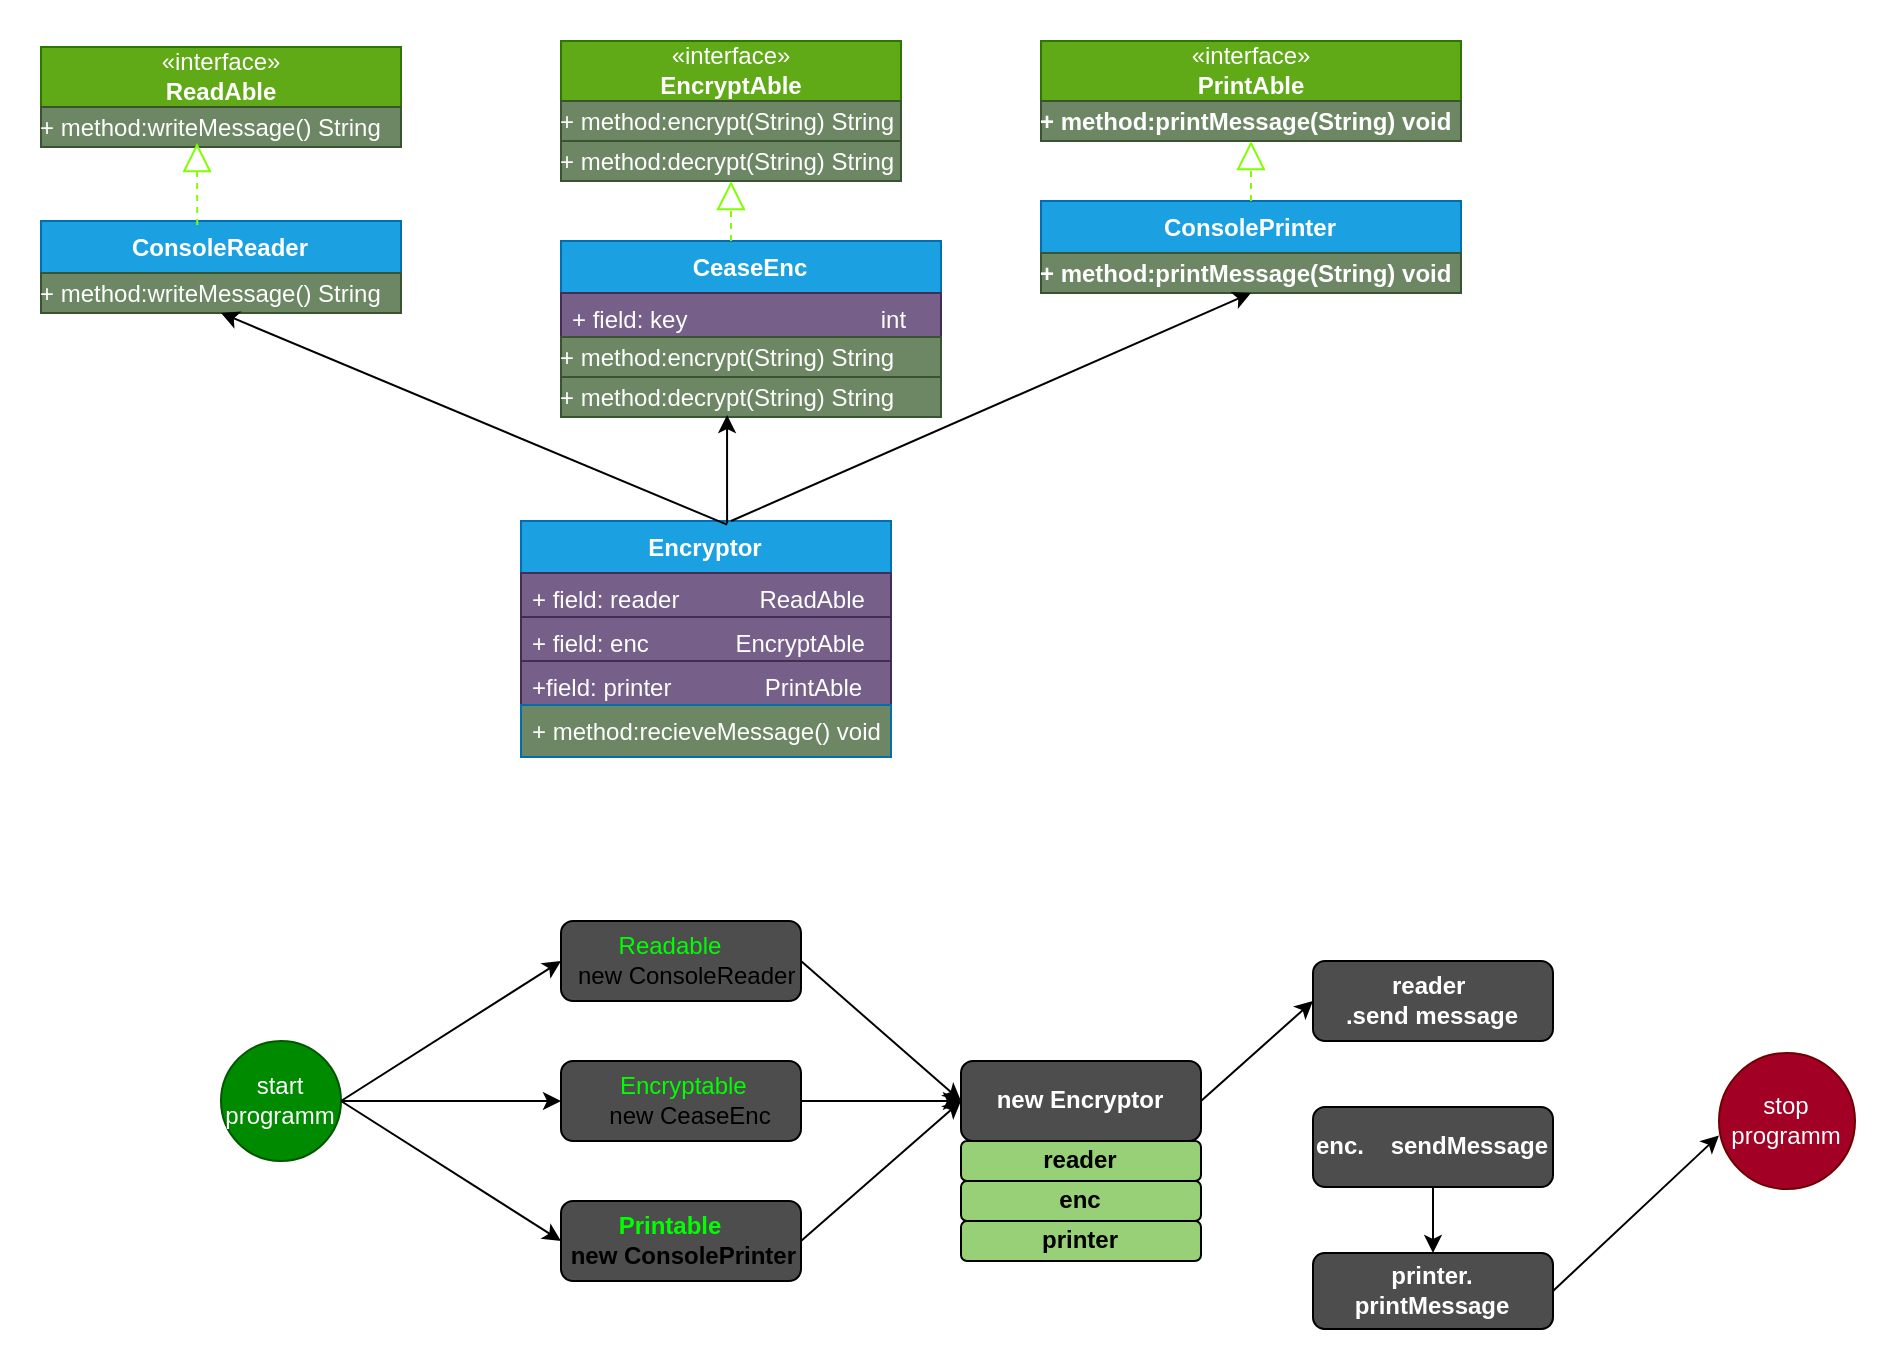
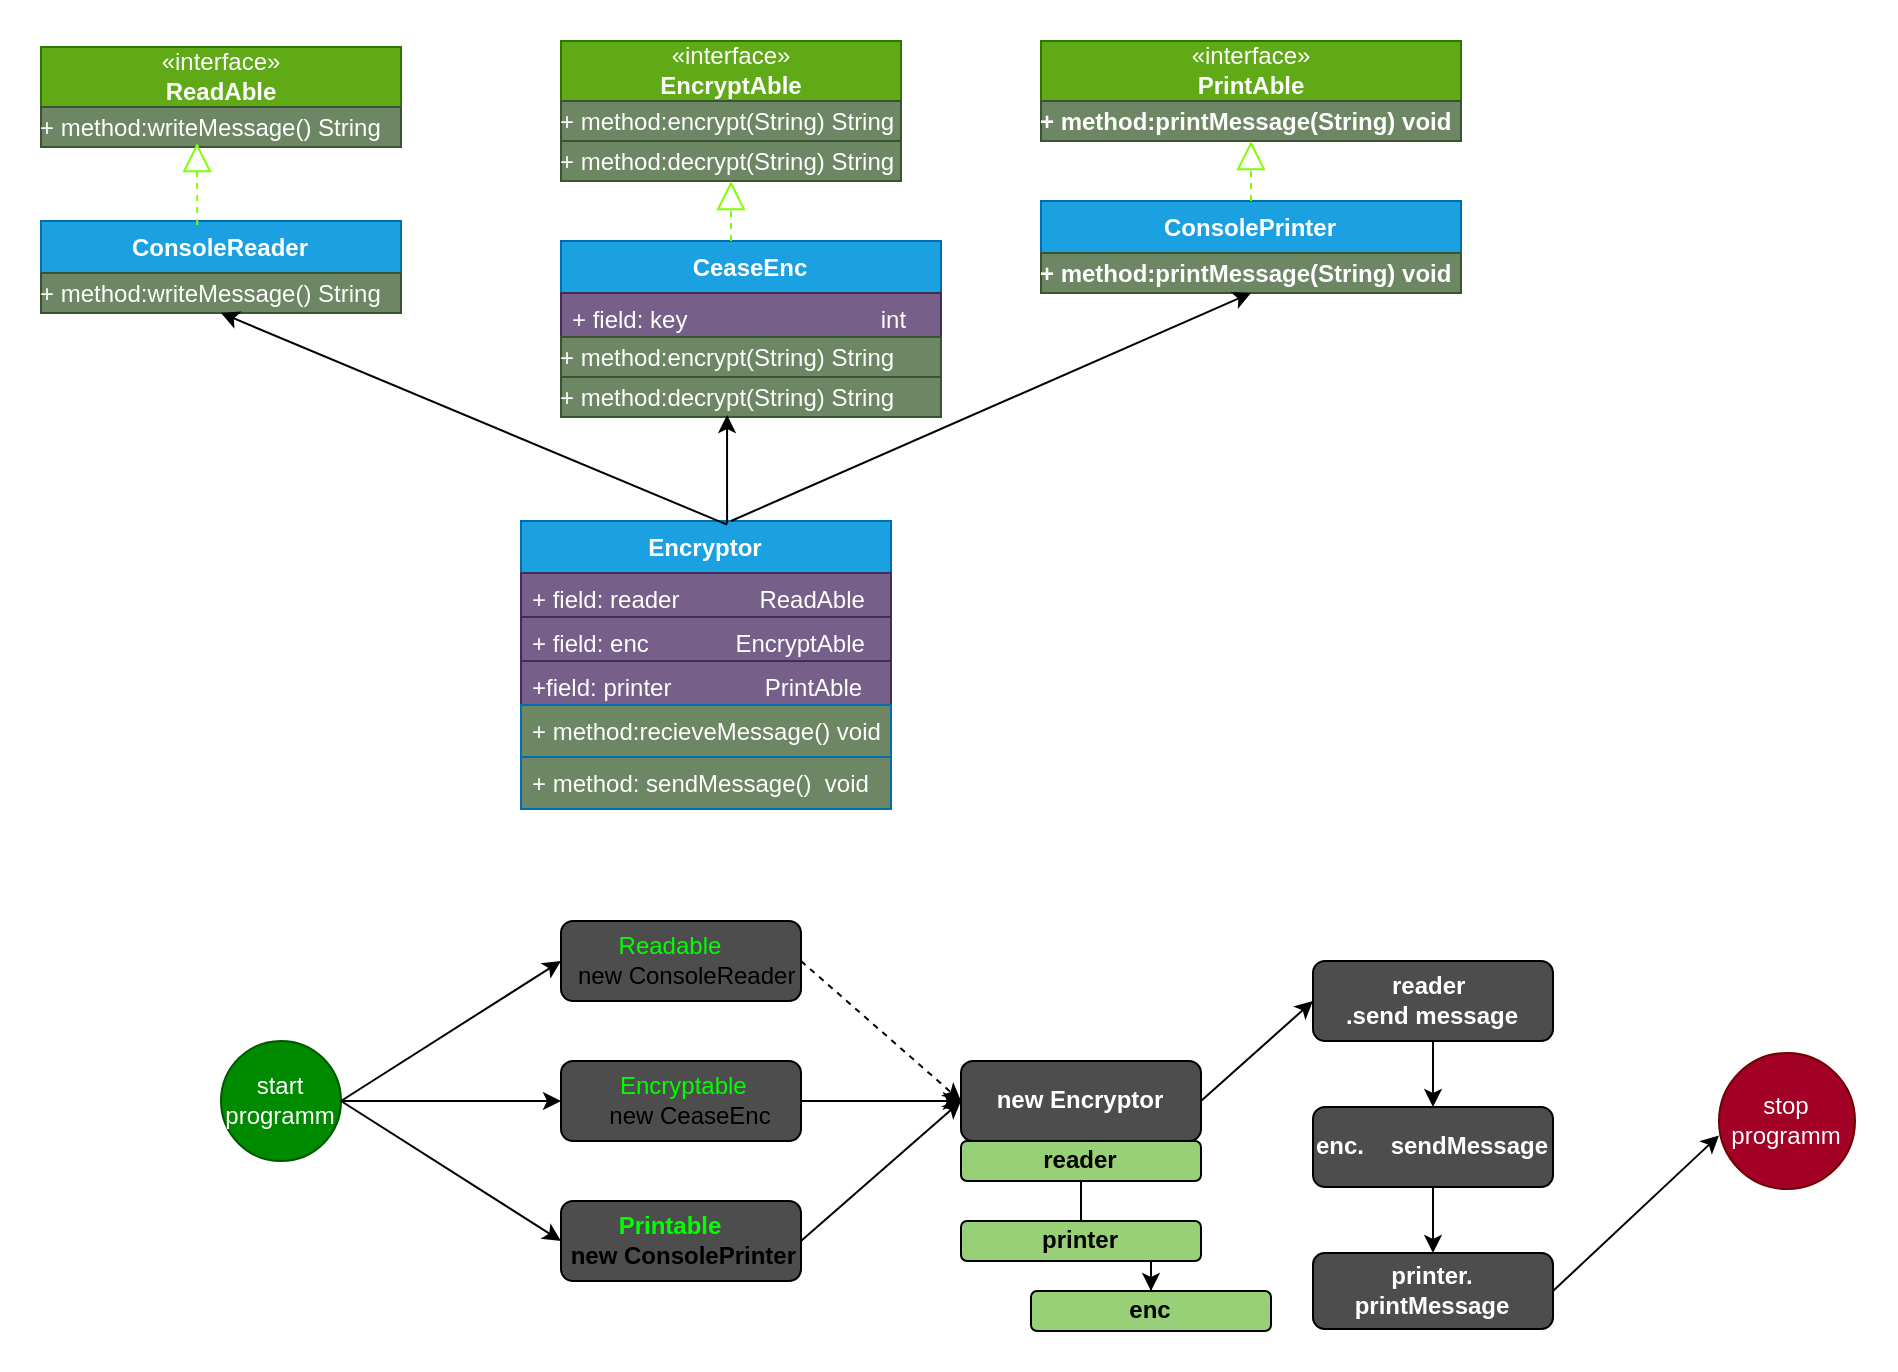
none -> (706, 783)
(877, 1028) -> (877, 1028)
none -> (1433, 1067)
(1081, 1201) -> (1151, 1311)
